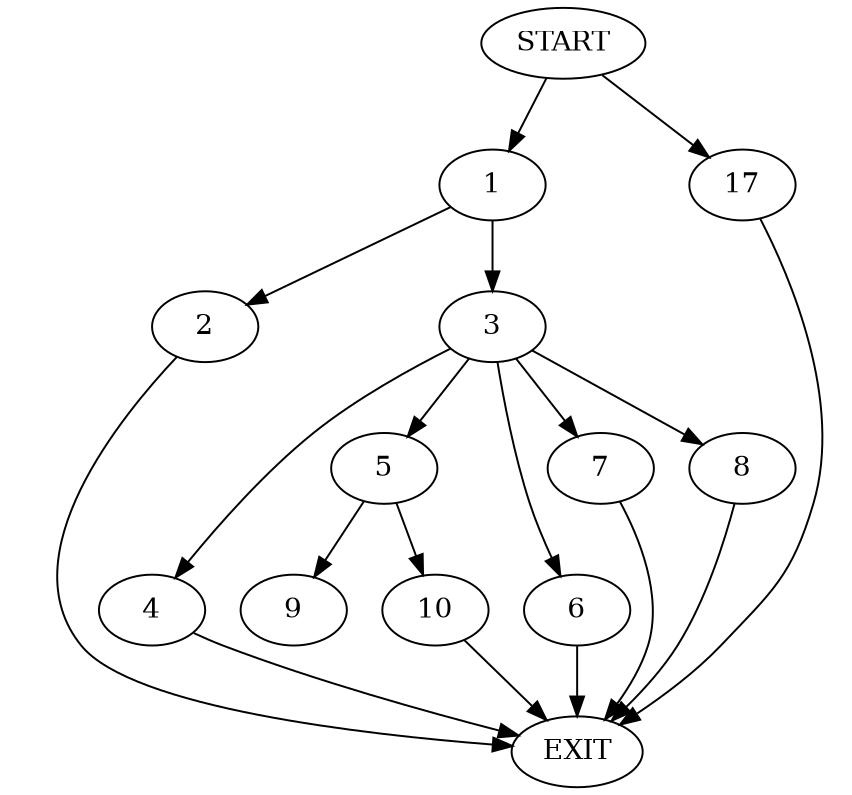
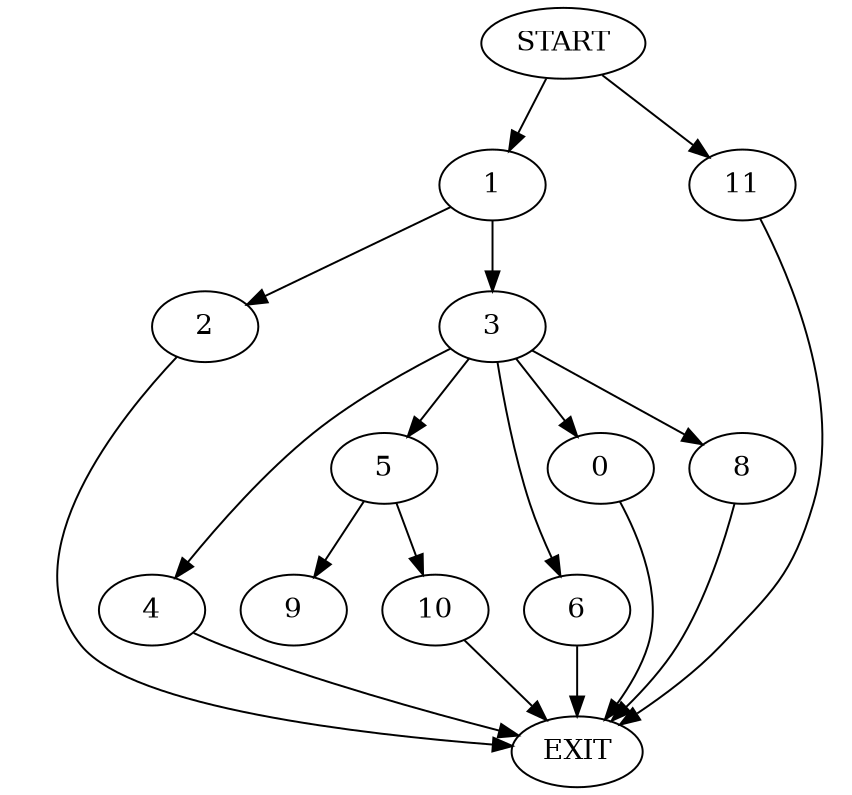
(742, 185) -> (742, 185)
(601, 468) -> (601, 468)
